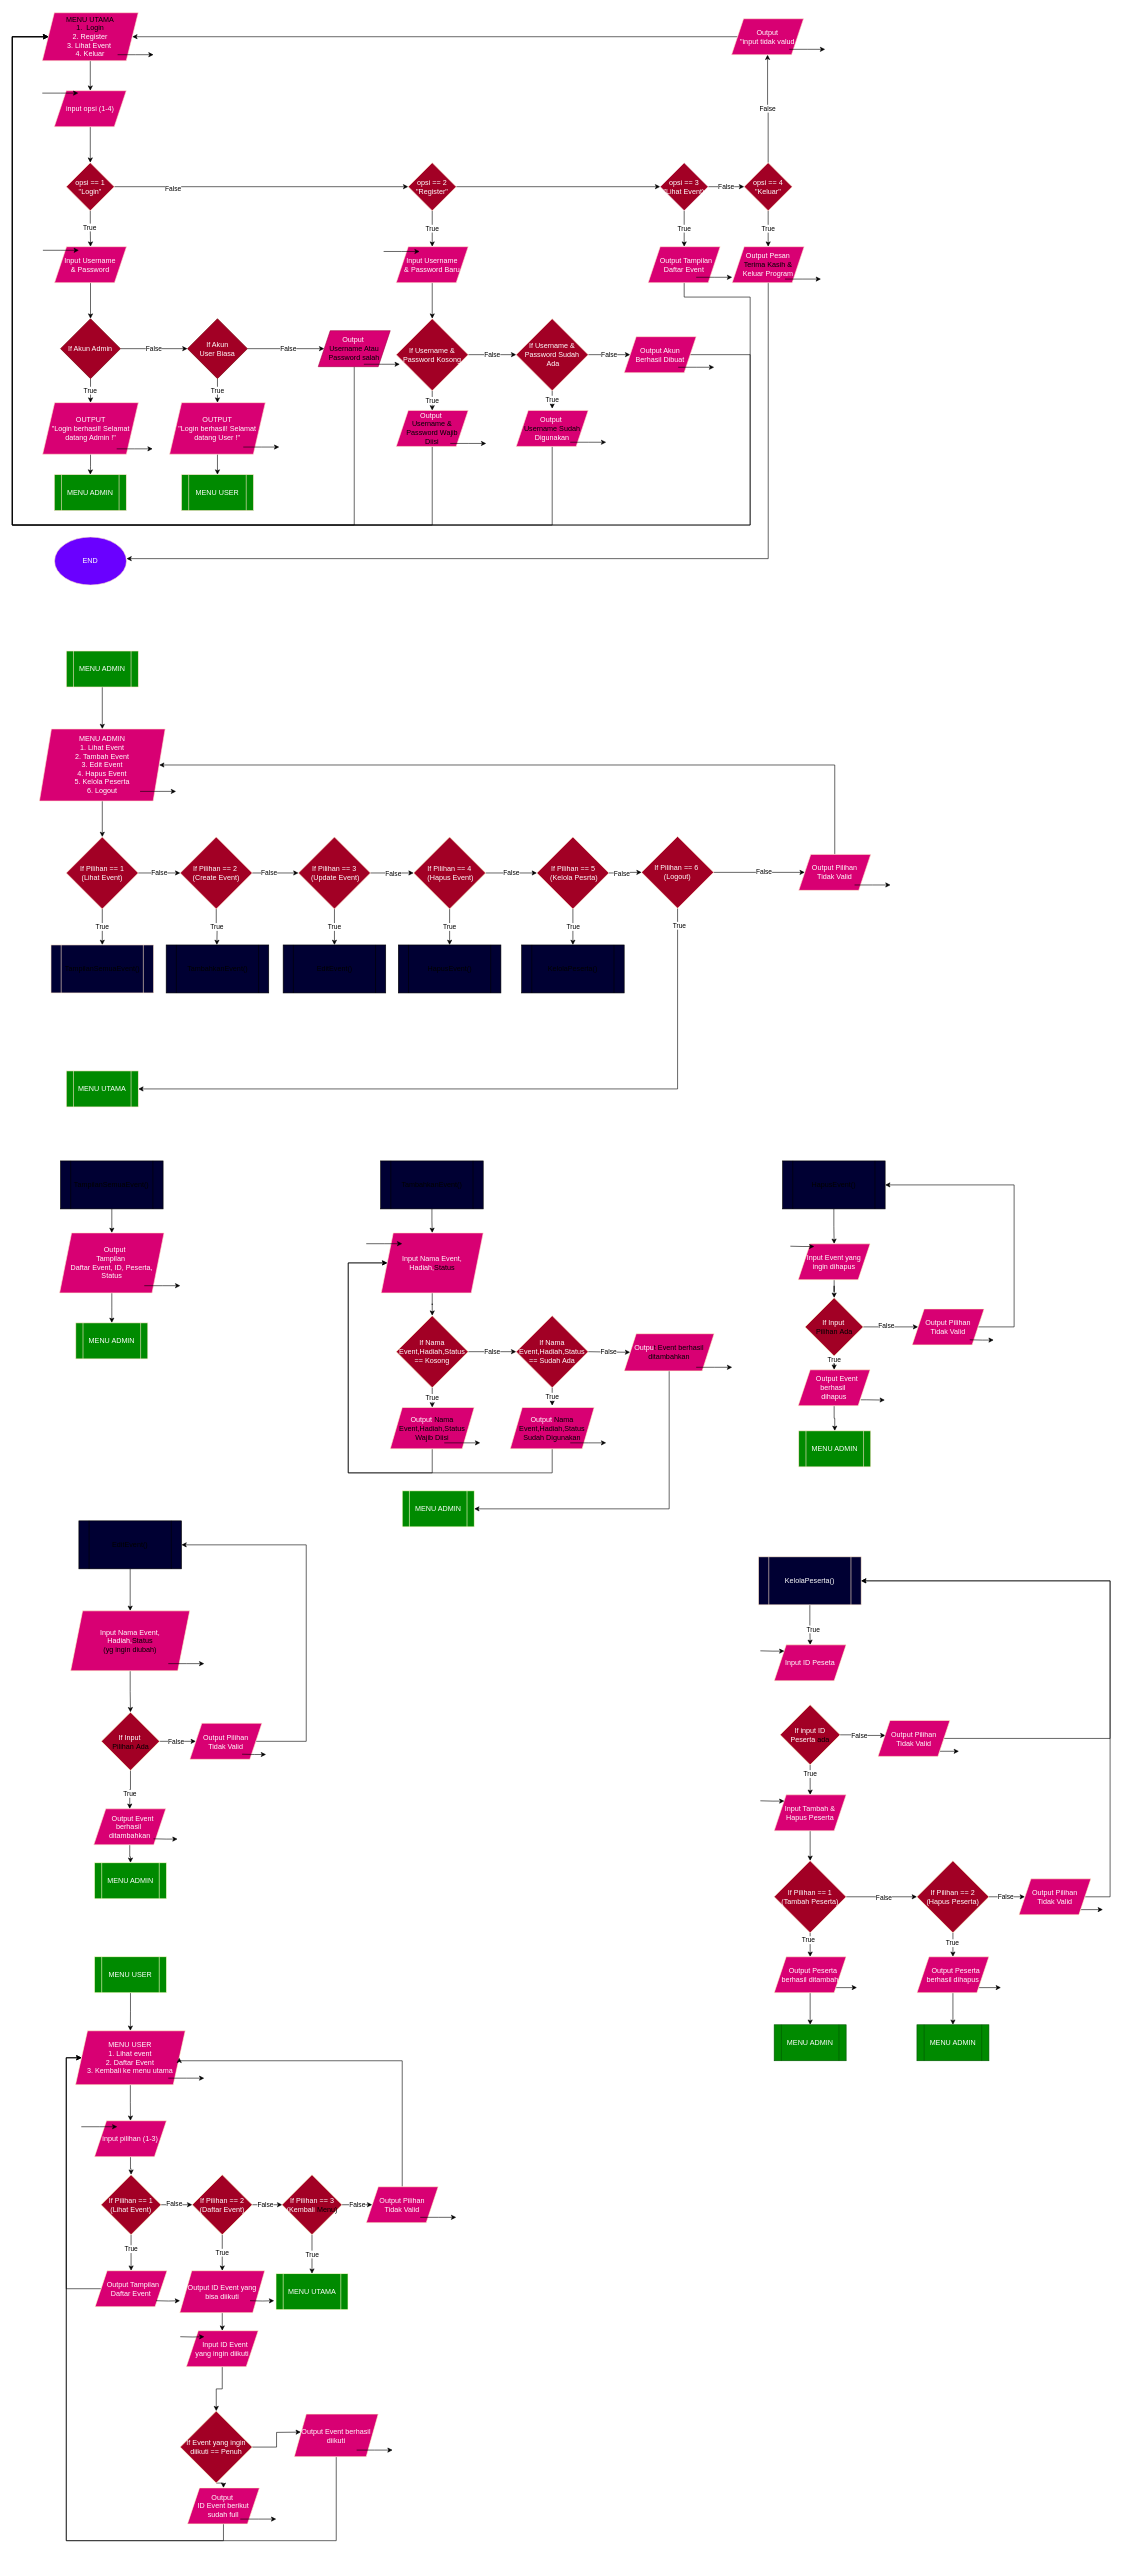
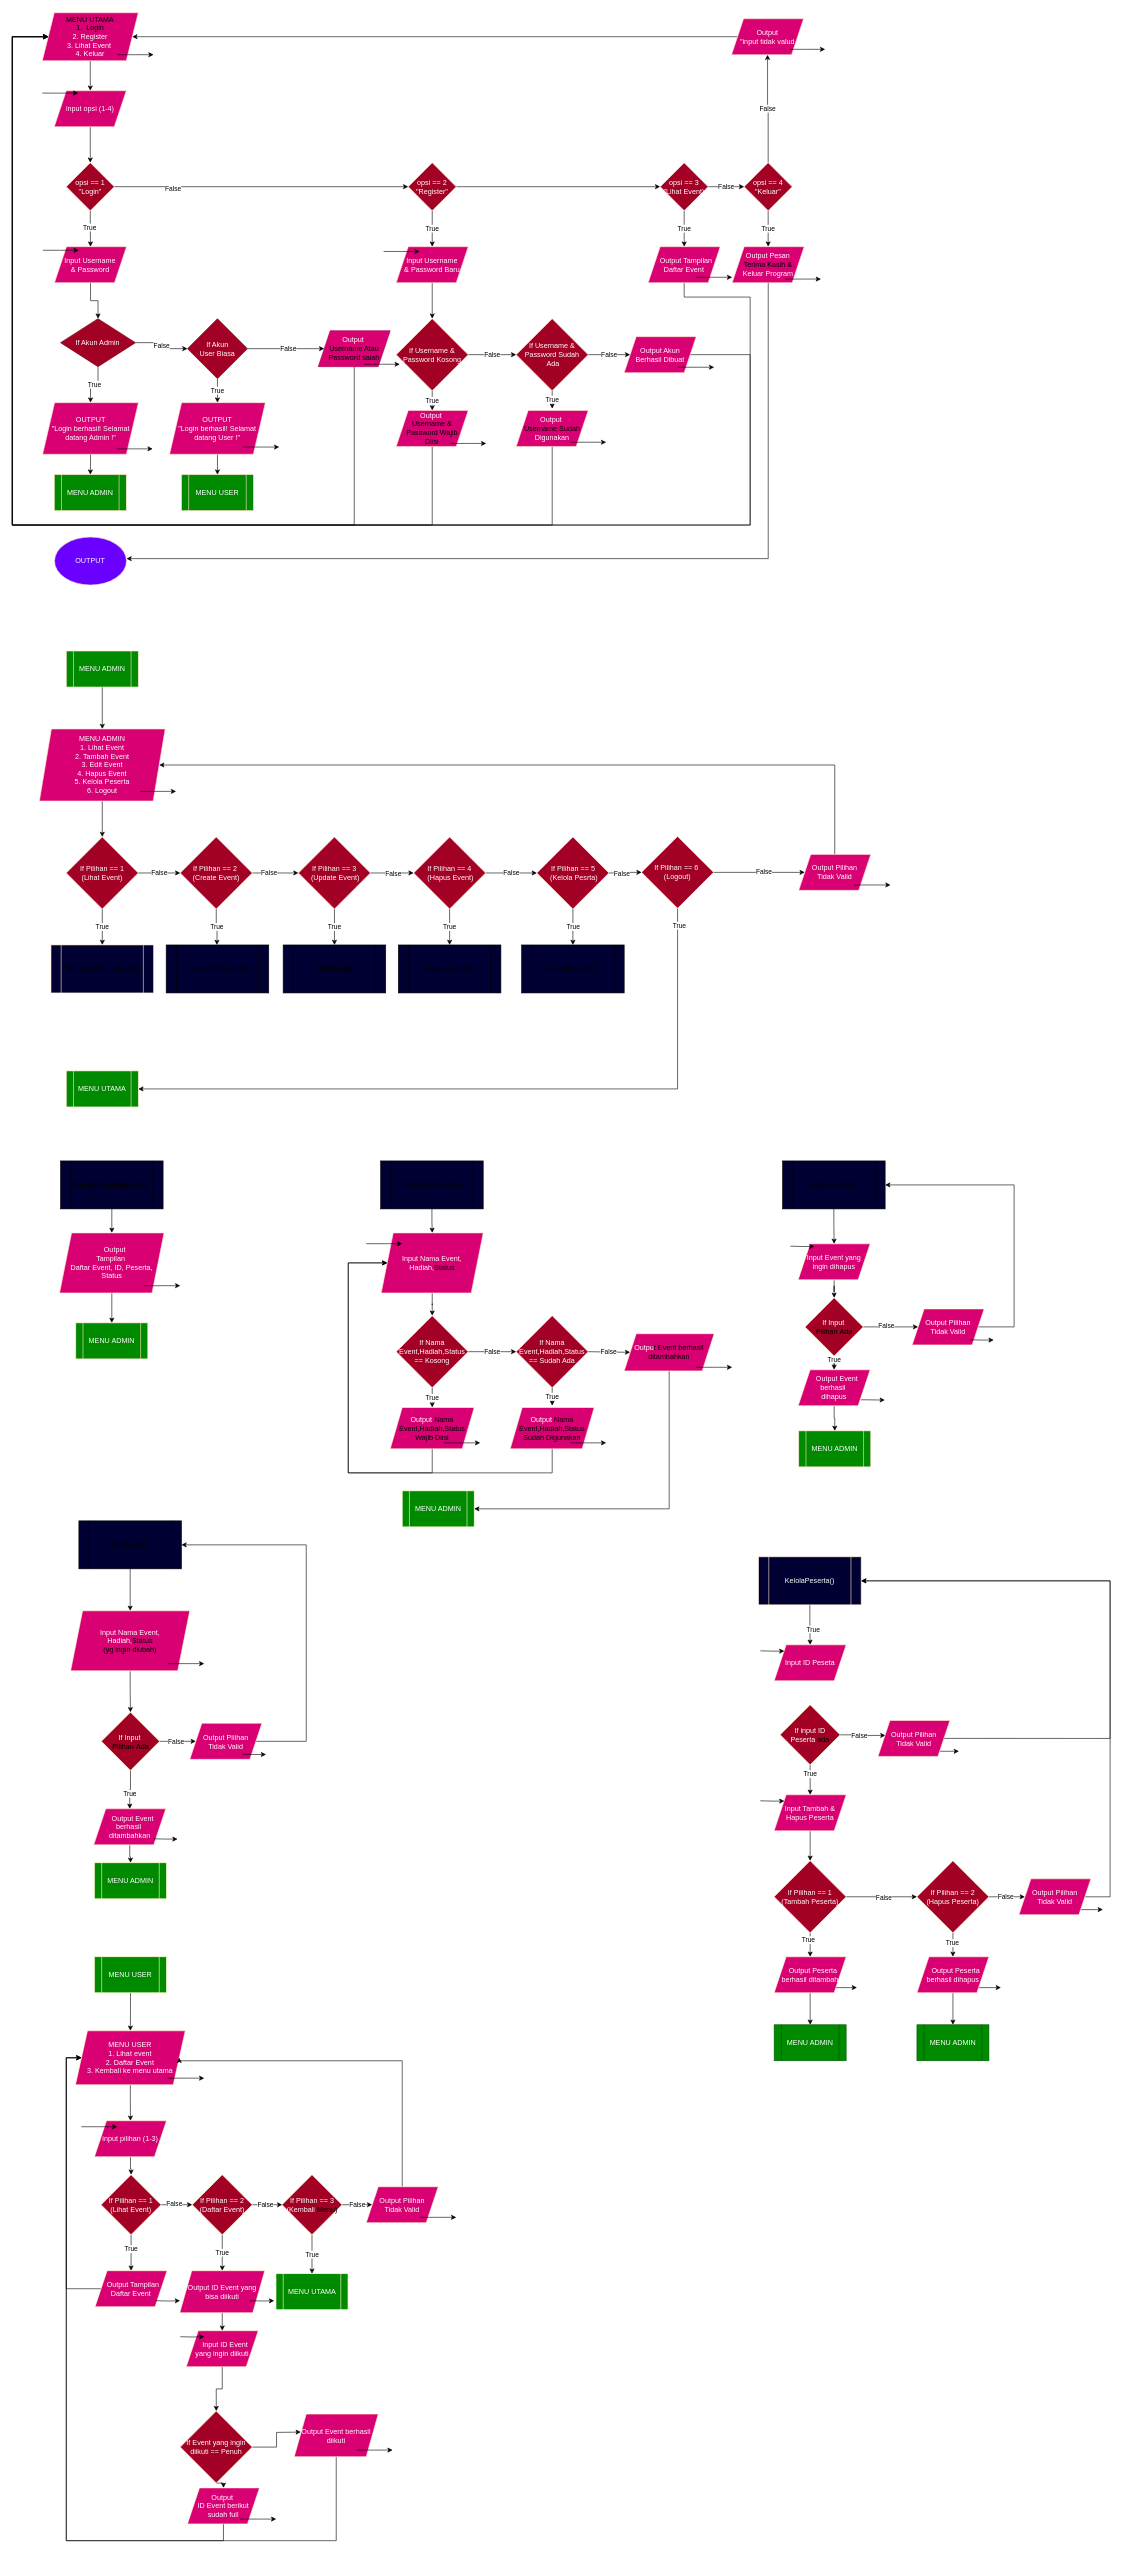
(91, 348) -> (98, 342)
(90, 561) -> (90, 561)
